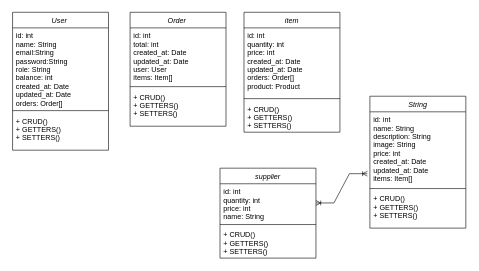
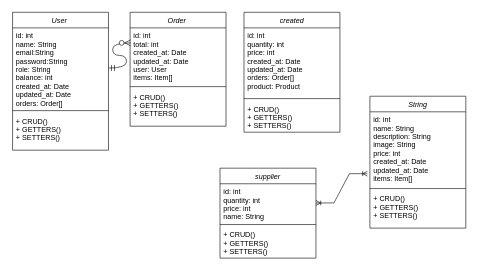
(292, 20) -> (292, 20)
none -> (121, 56)
